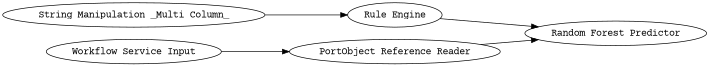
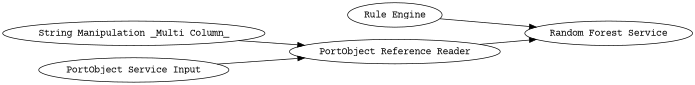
(303, 15) -> (268, 43)
(616, 33) -> (609, 33)
(134, 52) -> (134, 70)
